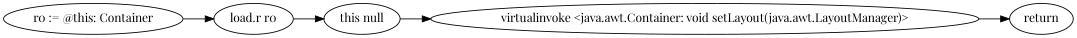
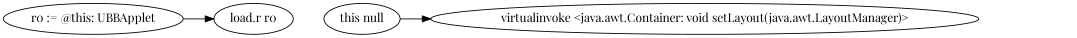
(93, 19) -> (93, 19)
(304, 19) -> none
(1041, 19) -> none
